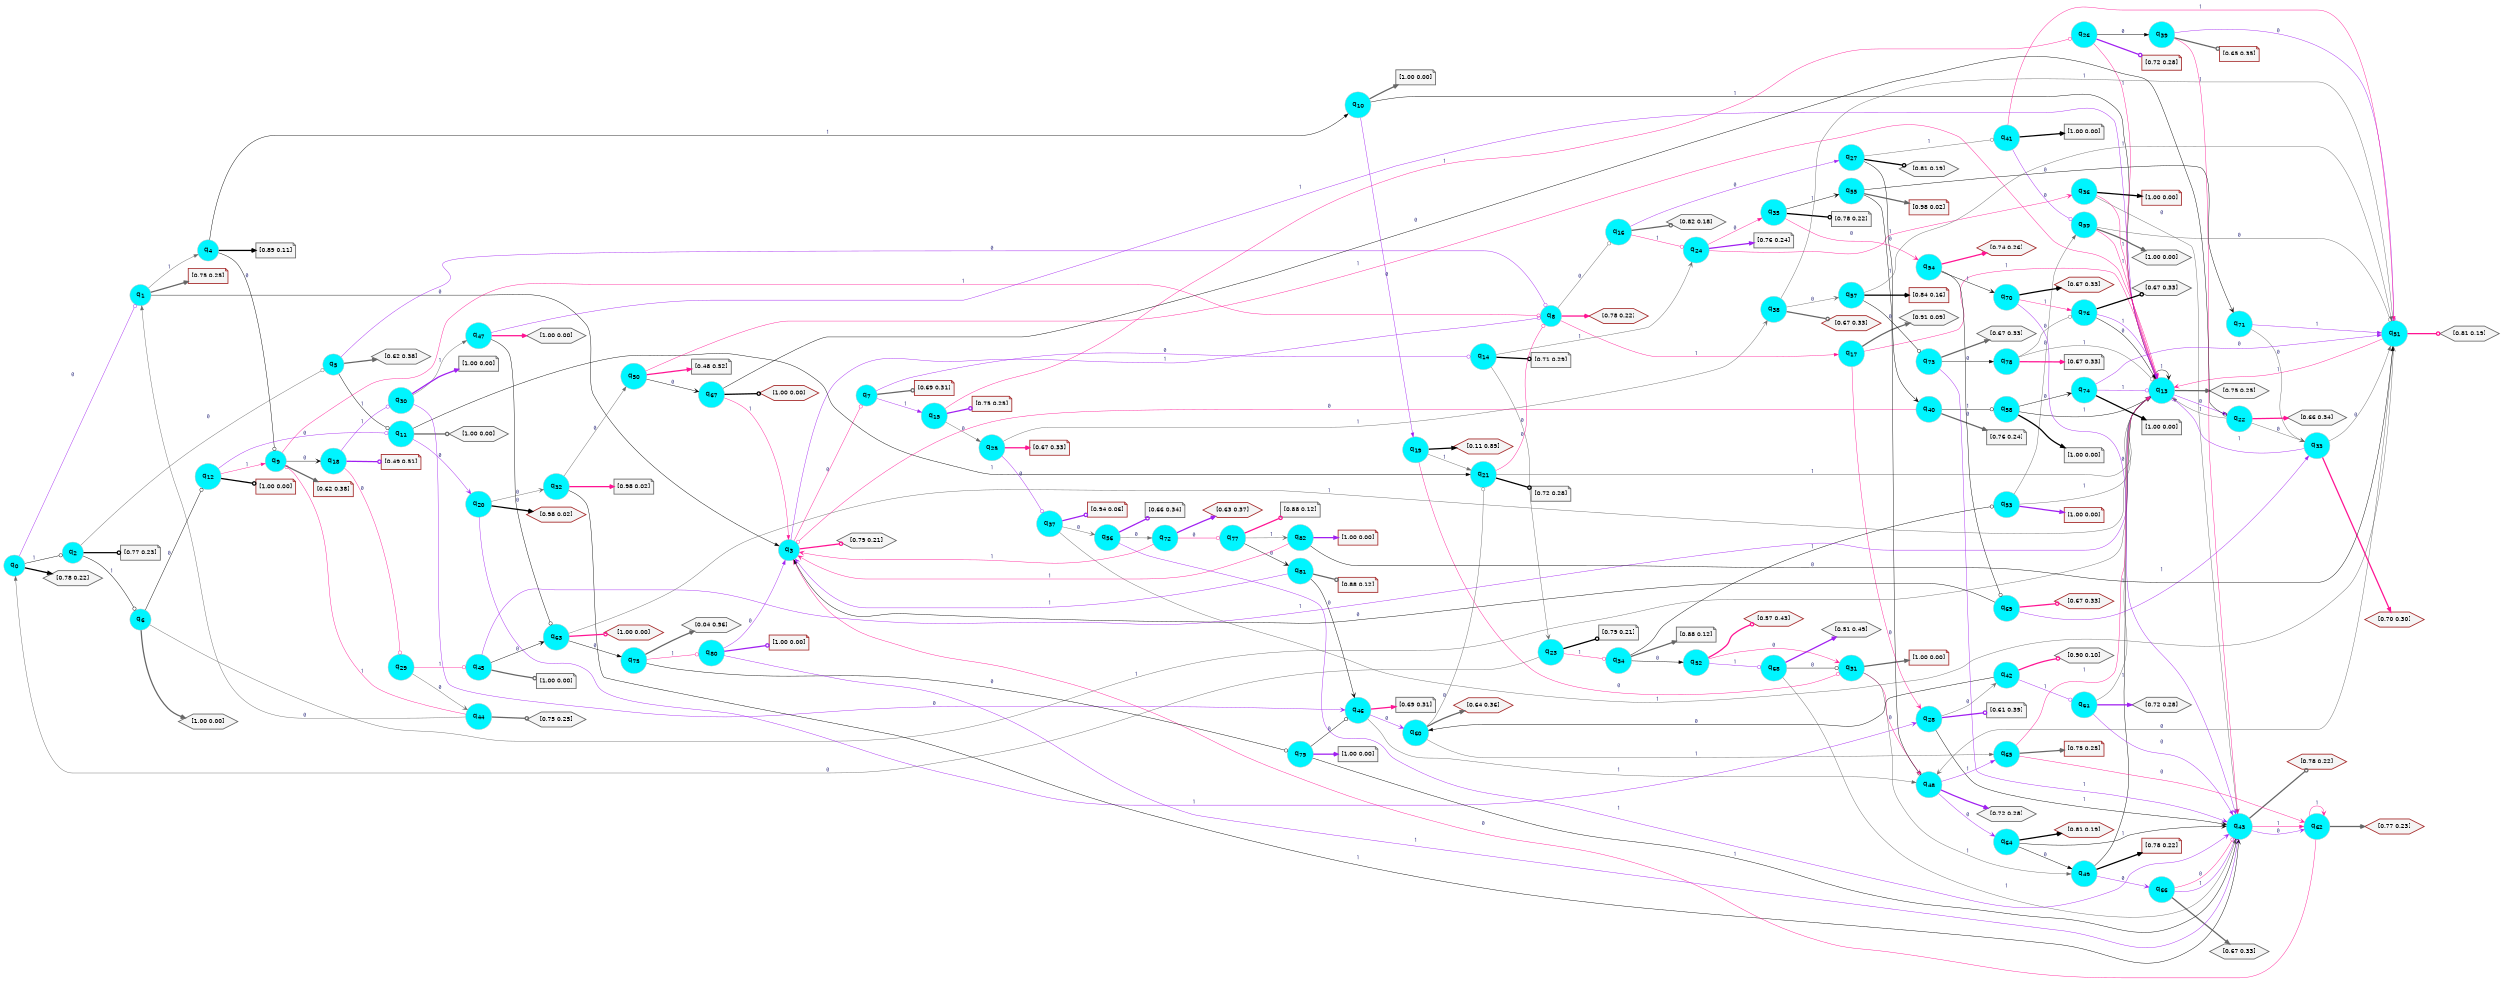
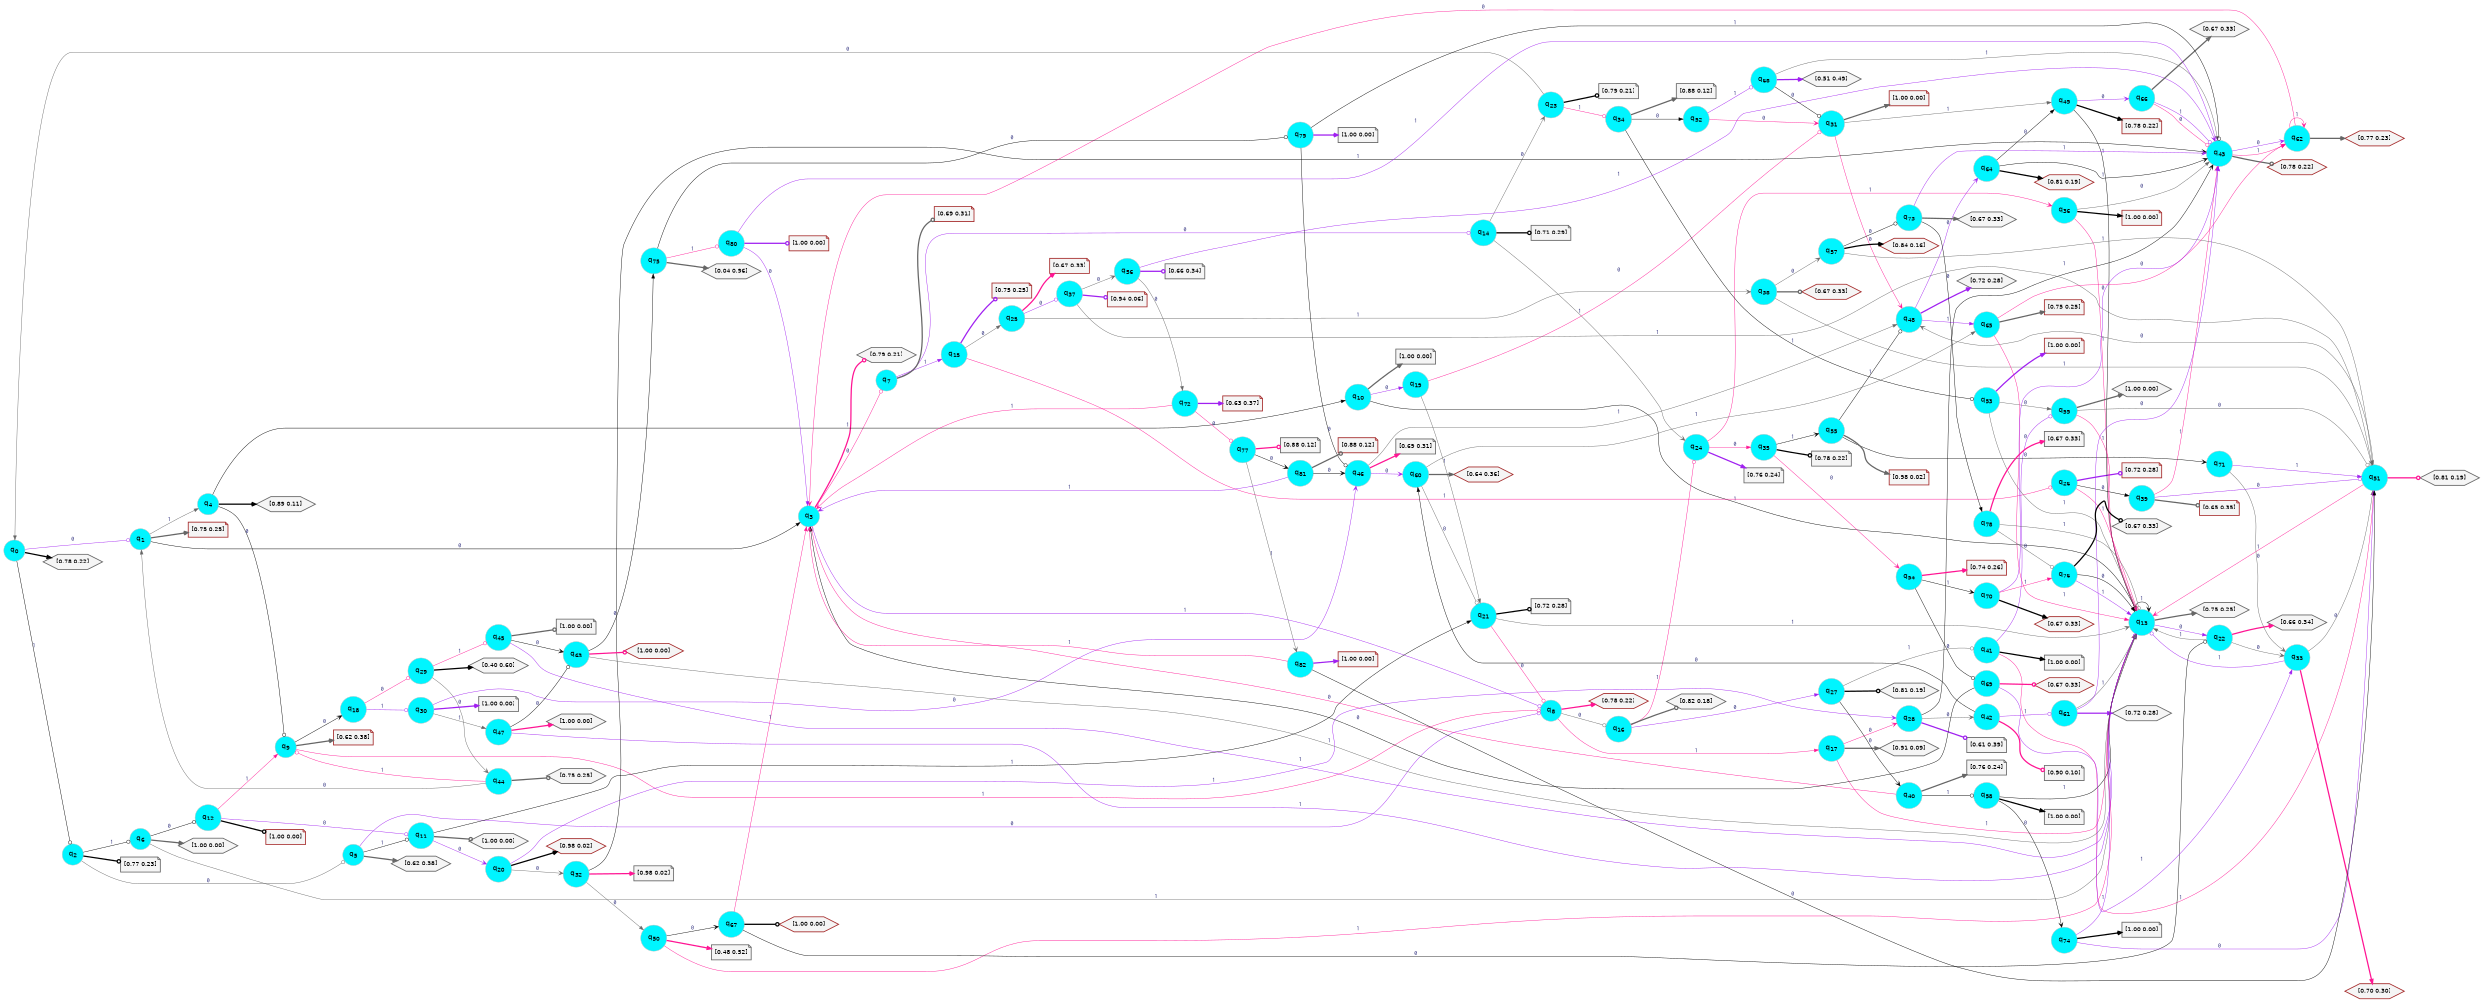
(2007, 248) -> (1987, 568)
(276, 250) -> (286, 504)
(1929, 295) -> (1909, 246)
(1483, 446) -> none
(401, 462) -> none
(1233, 510) -> (1243, 403)
(1774, 619) -> none
(2084, 656) -> (2064, 773)
none -> (499, 666)
